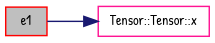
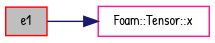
(154, 21) -> (154, 21)
